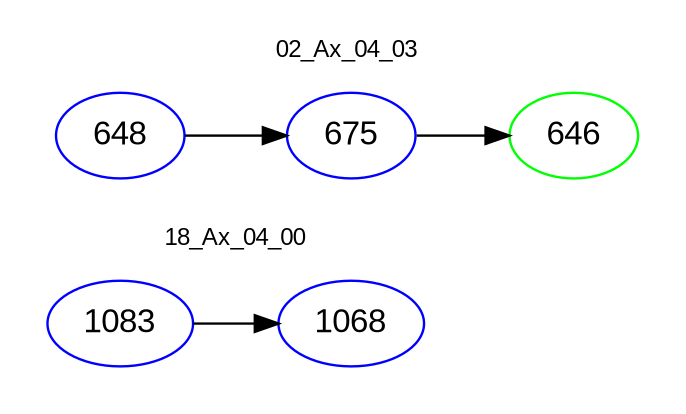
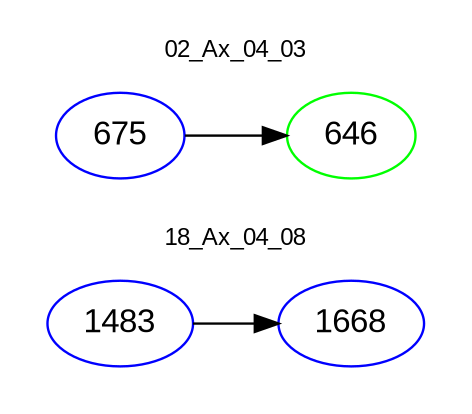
(120, 136) -> none
(236, 239) -> (236, 239)
(120, 324) -> (120, 324)
(351, 324) -> (351, 324)
